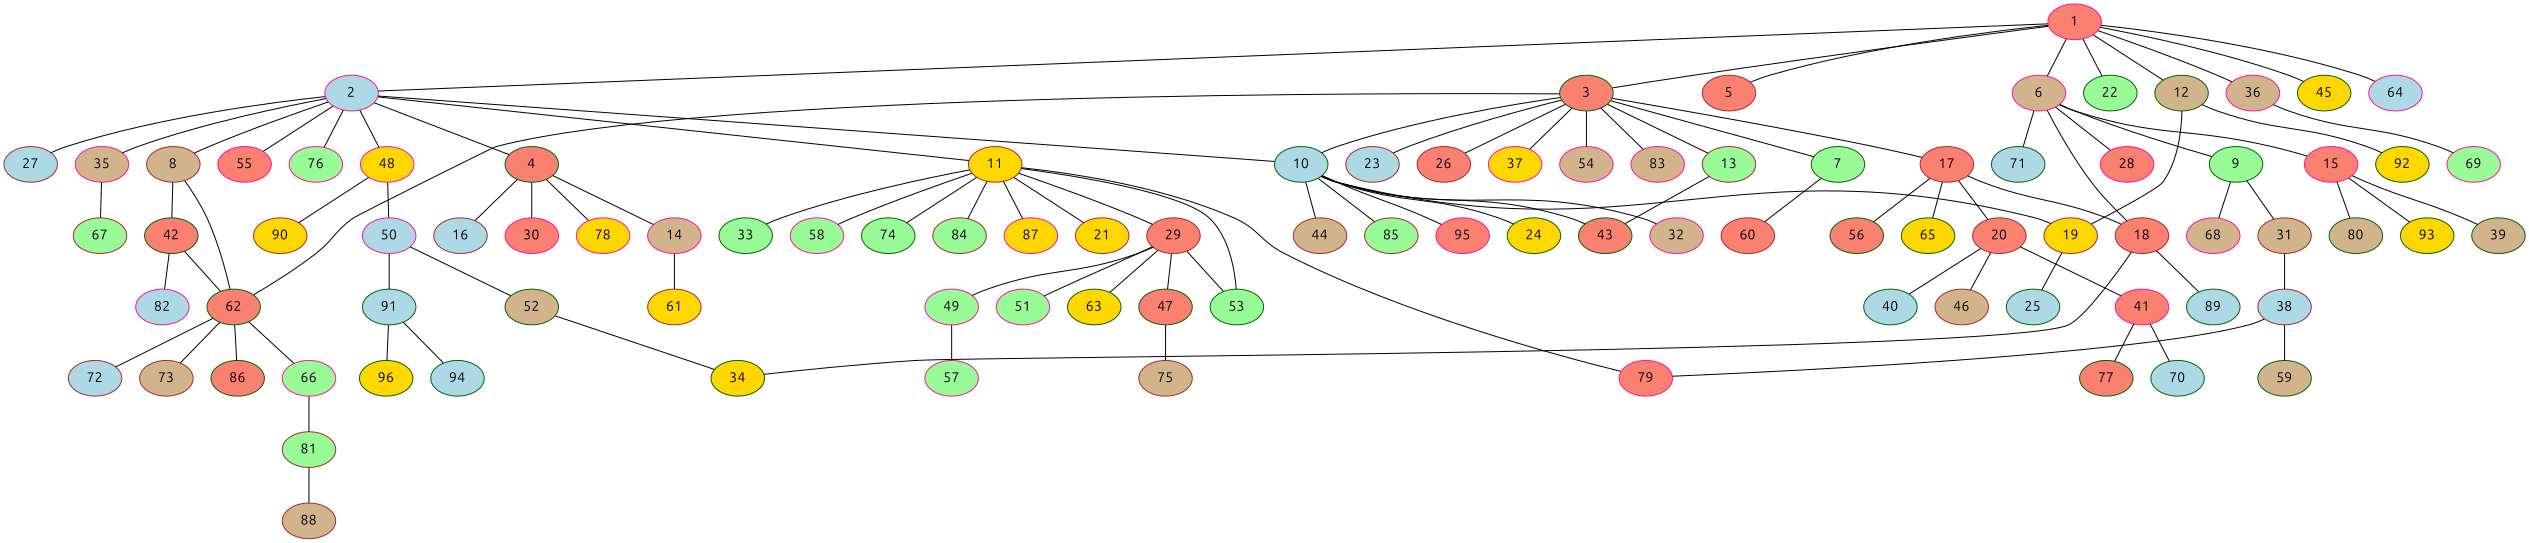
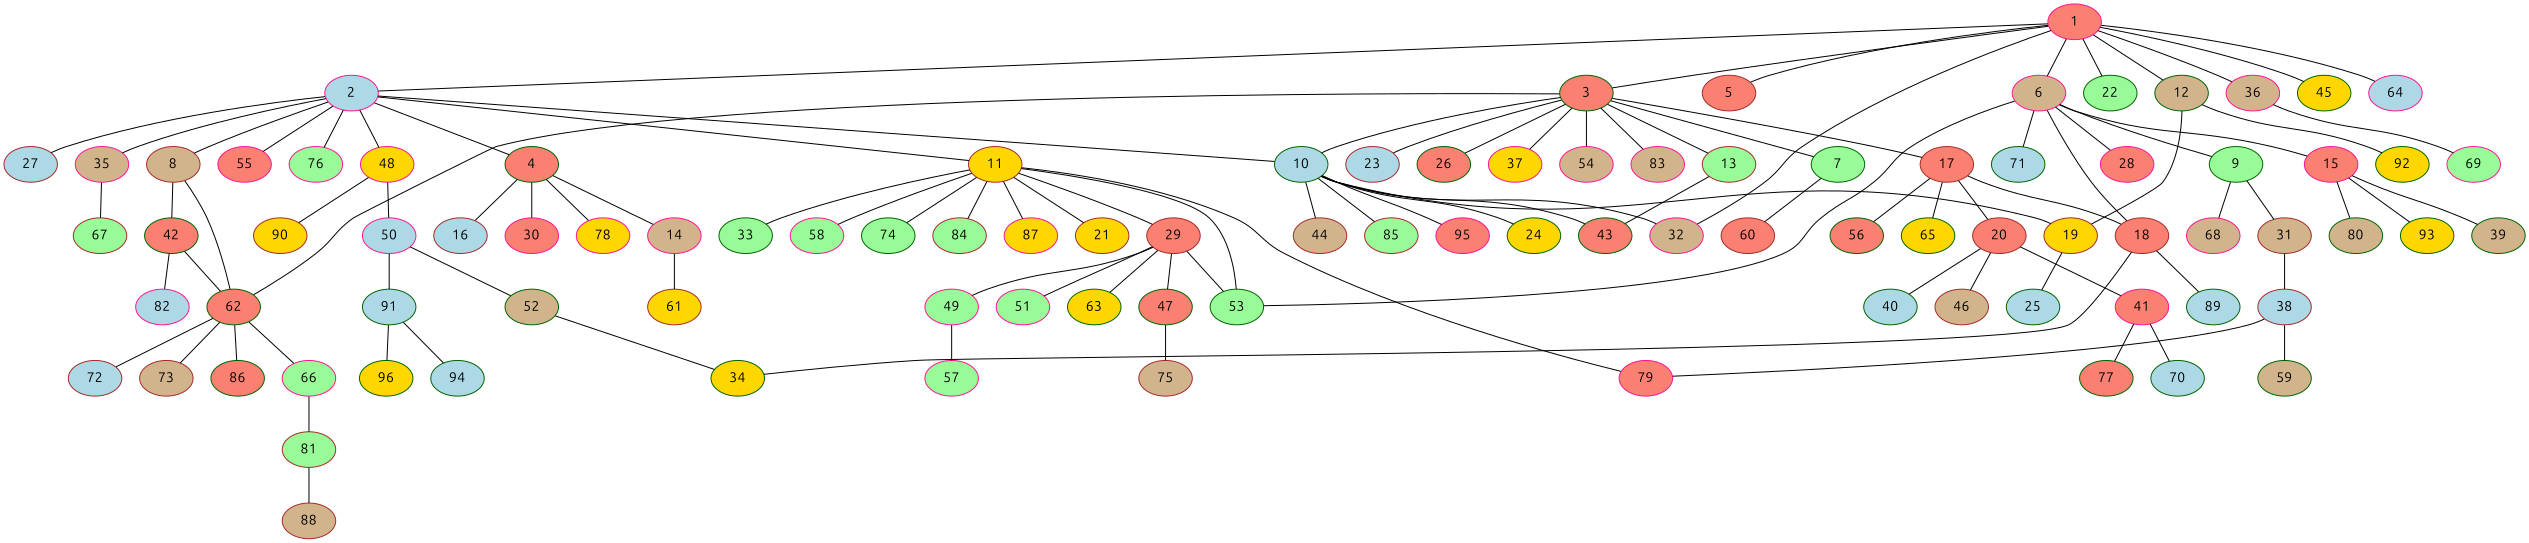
none -> (1864, 110)
(1444, 164) -> (1444, 164)
none -> (1665, 281)
